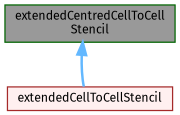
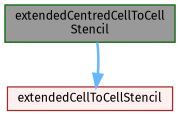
(82, 71) -> (98, 58)
